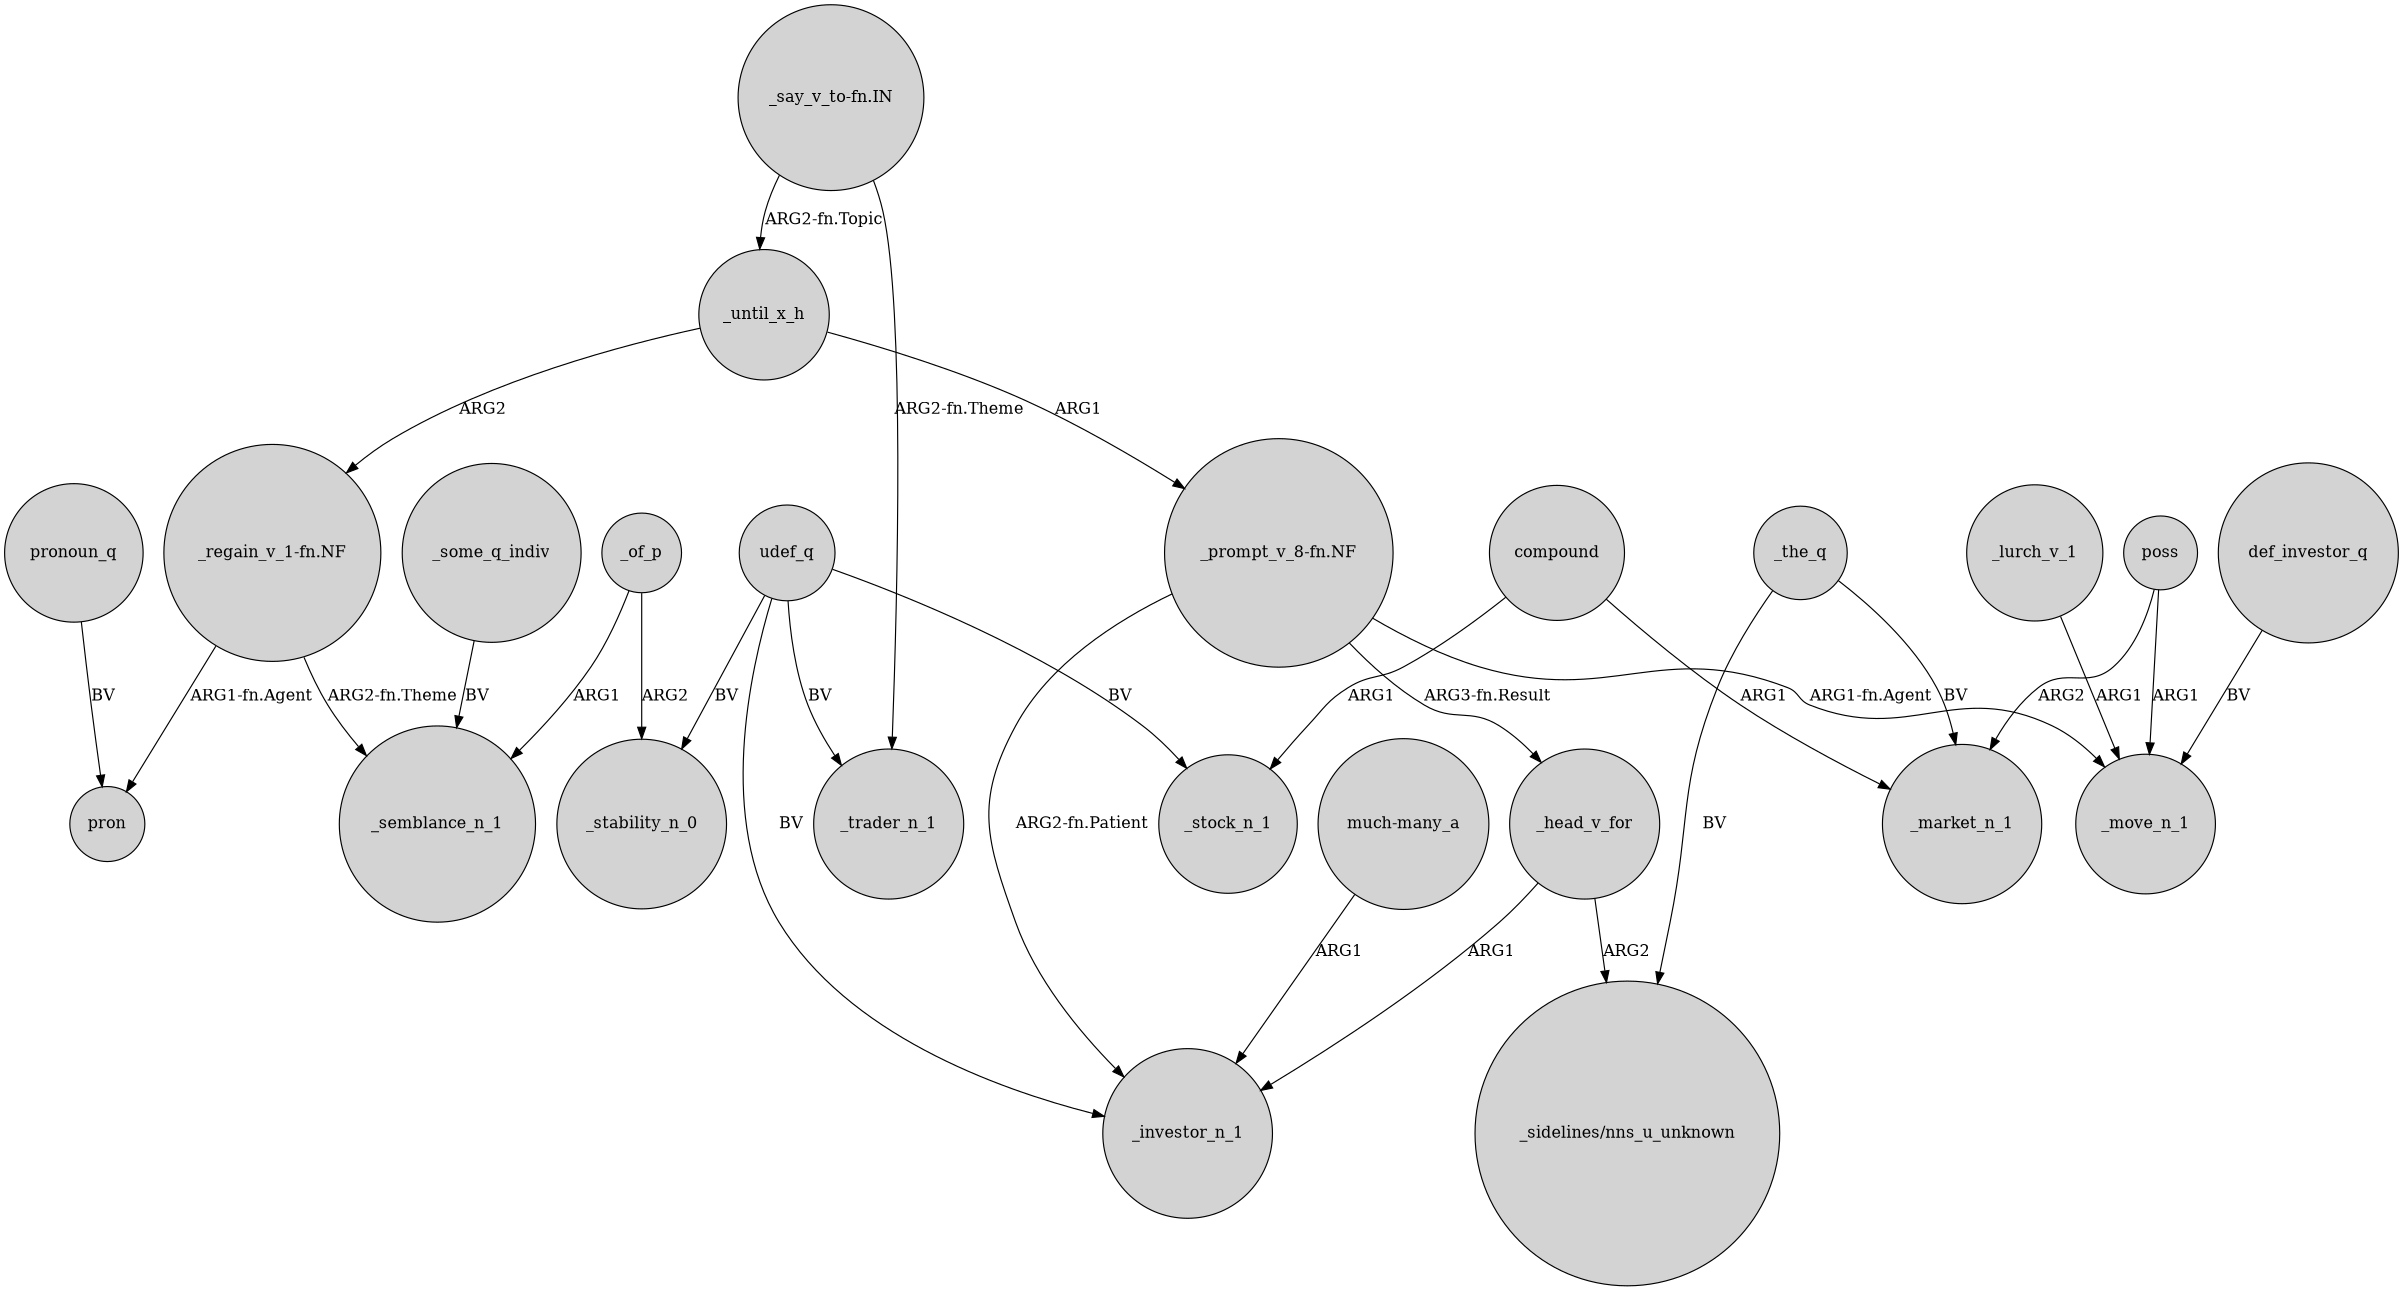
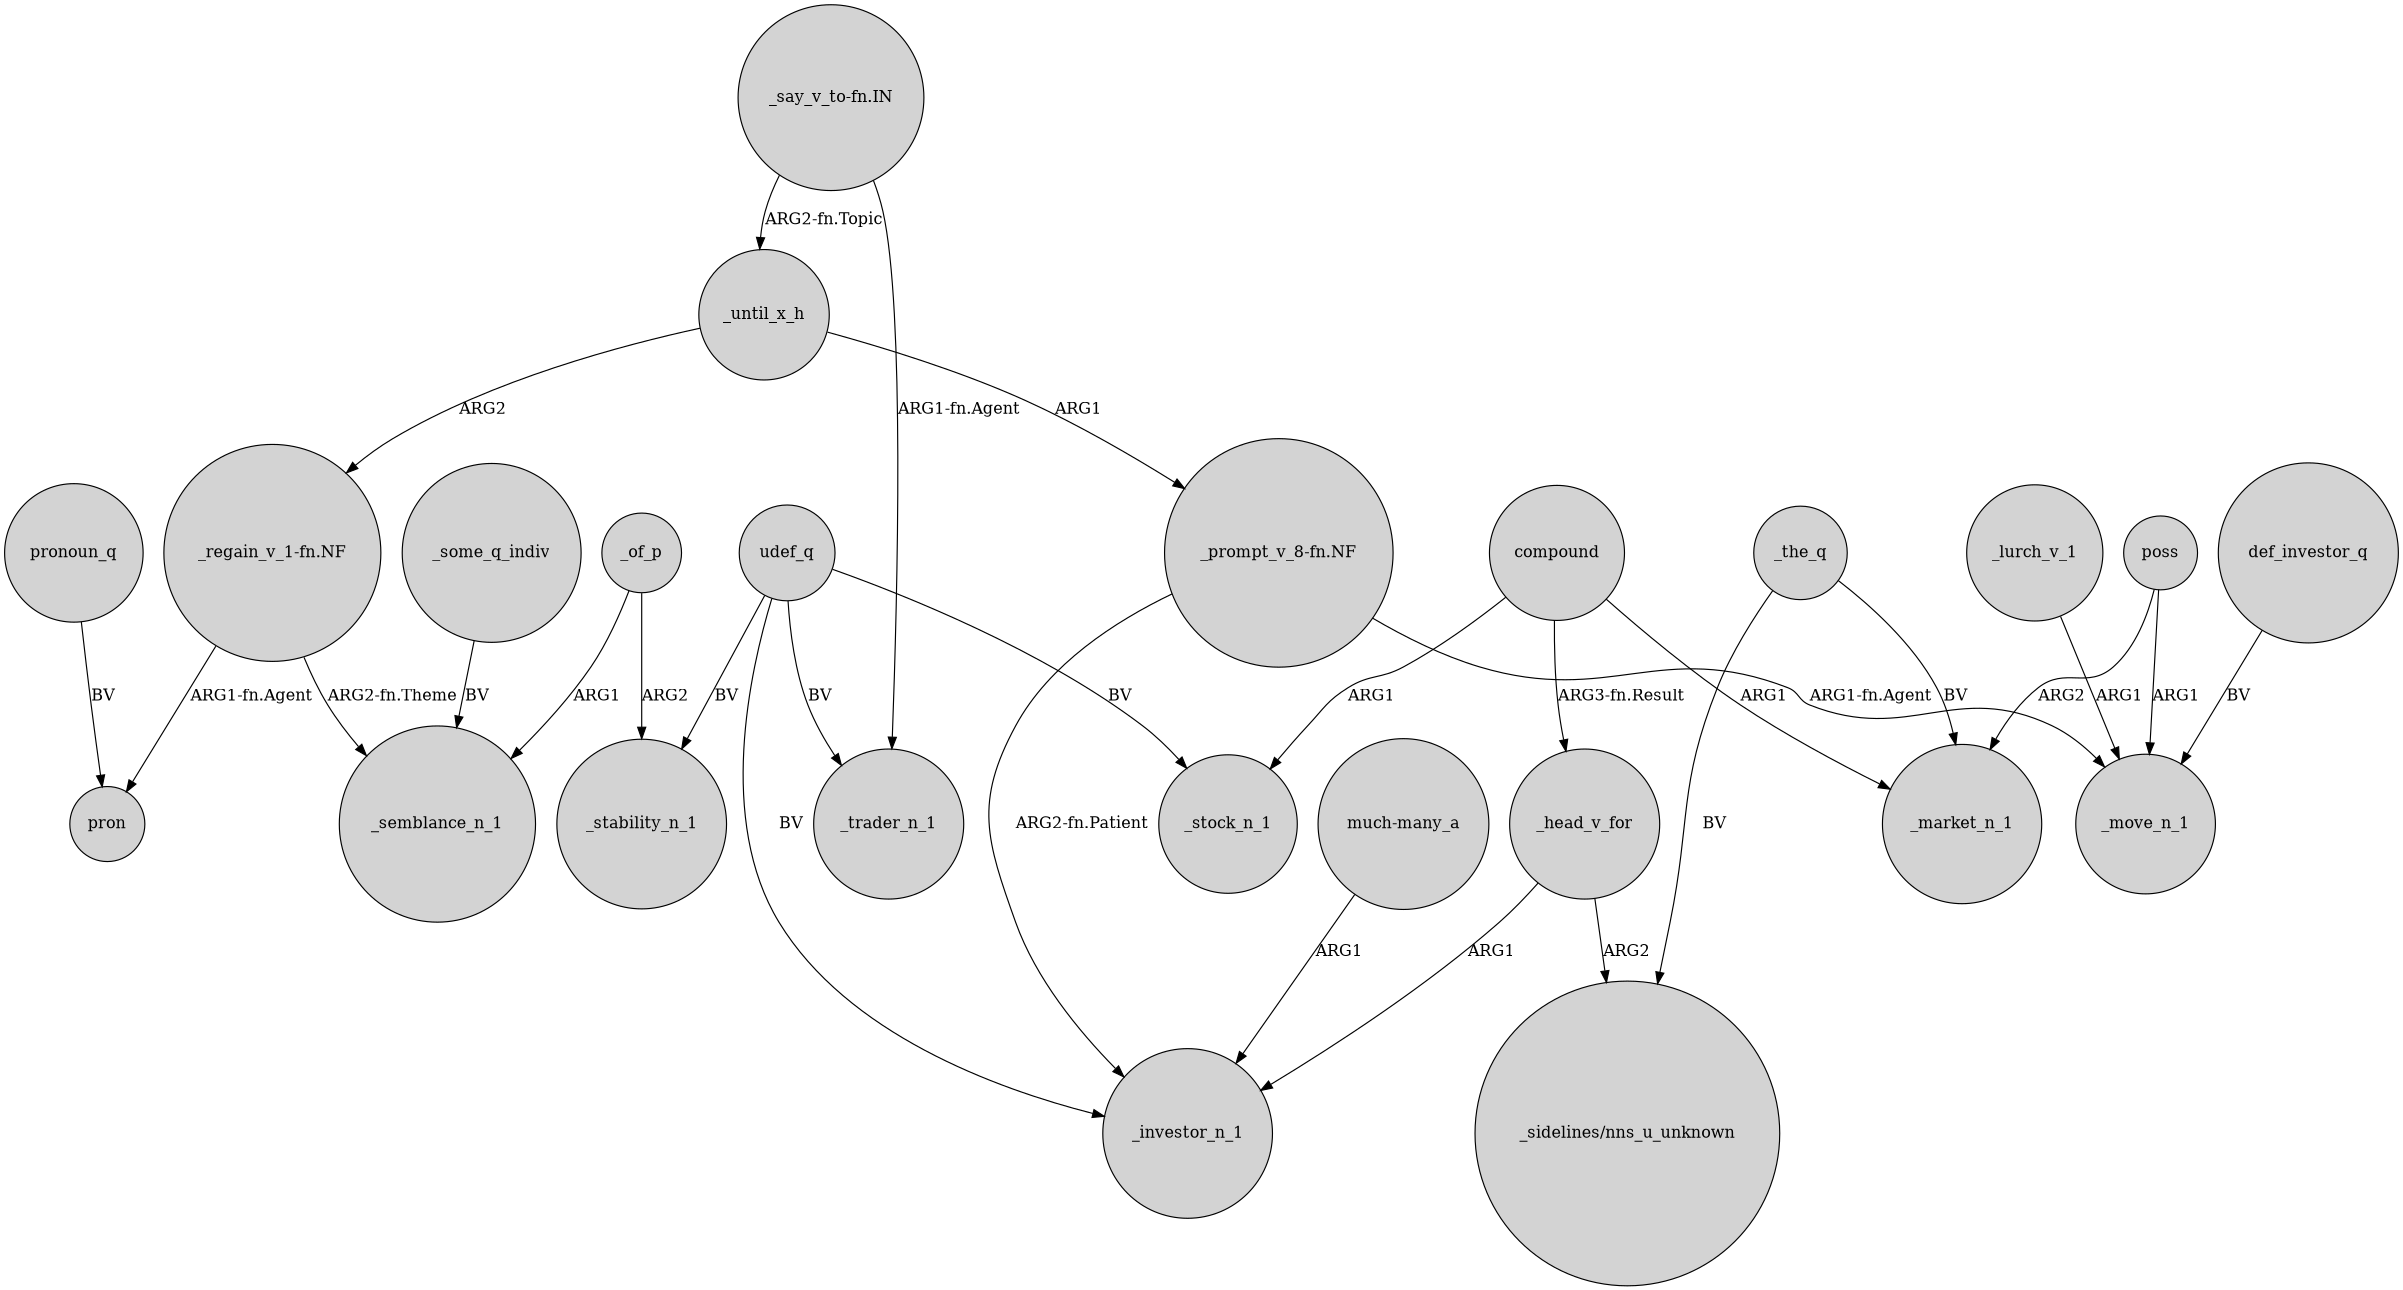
(959, 409) -> (959, 409)
(1436, 711) -> (1556, 686)
(642, 824) -> (642, 824)
